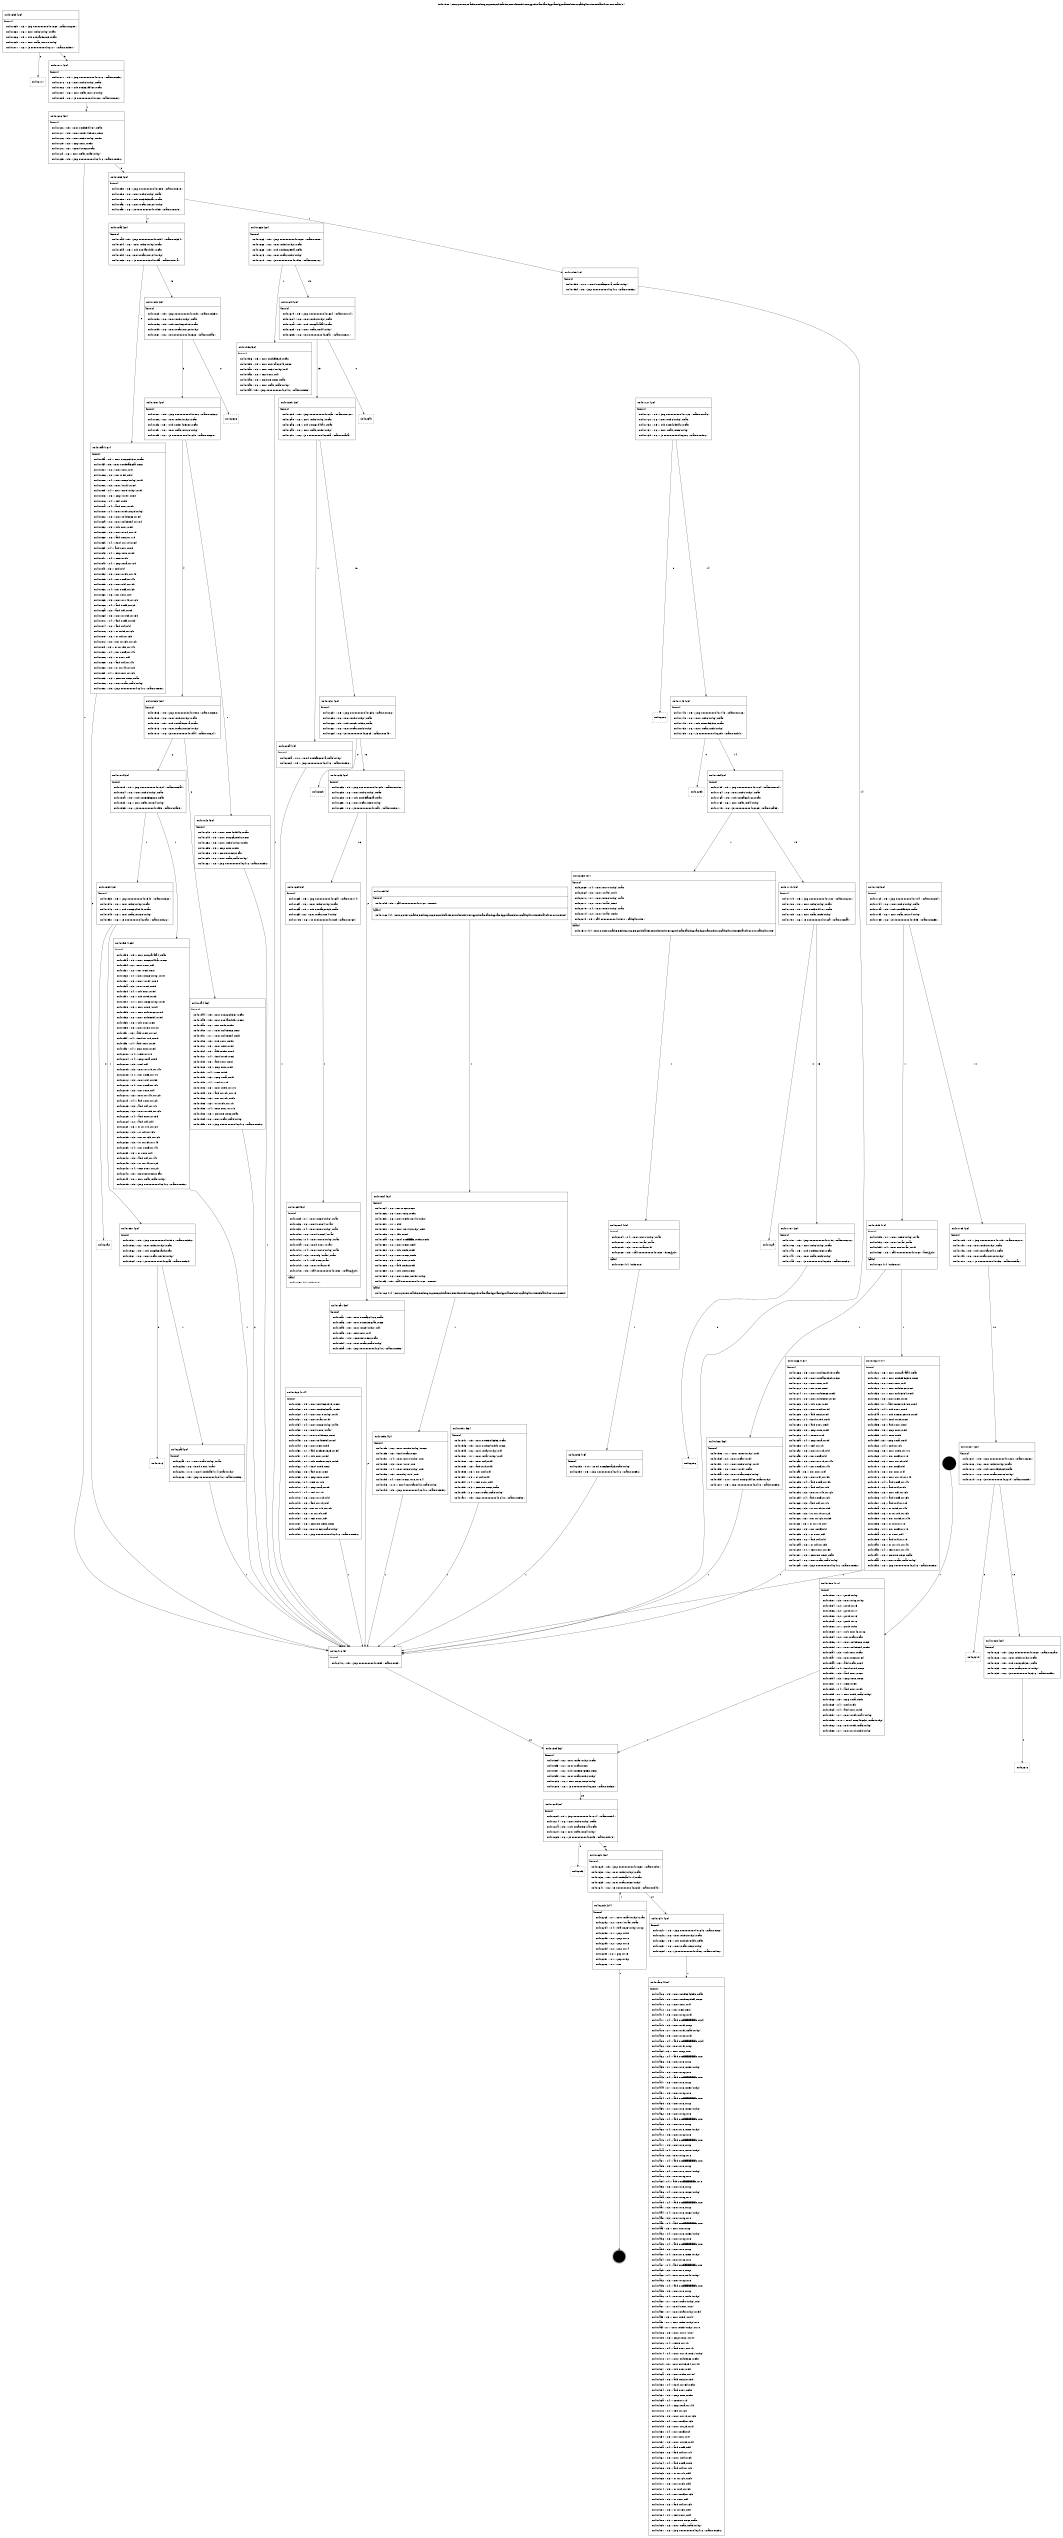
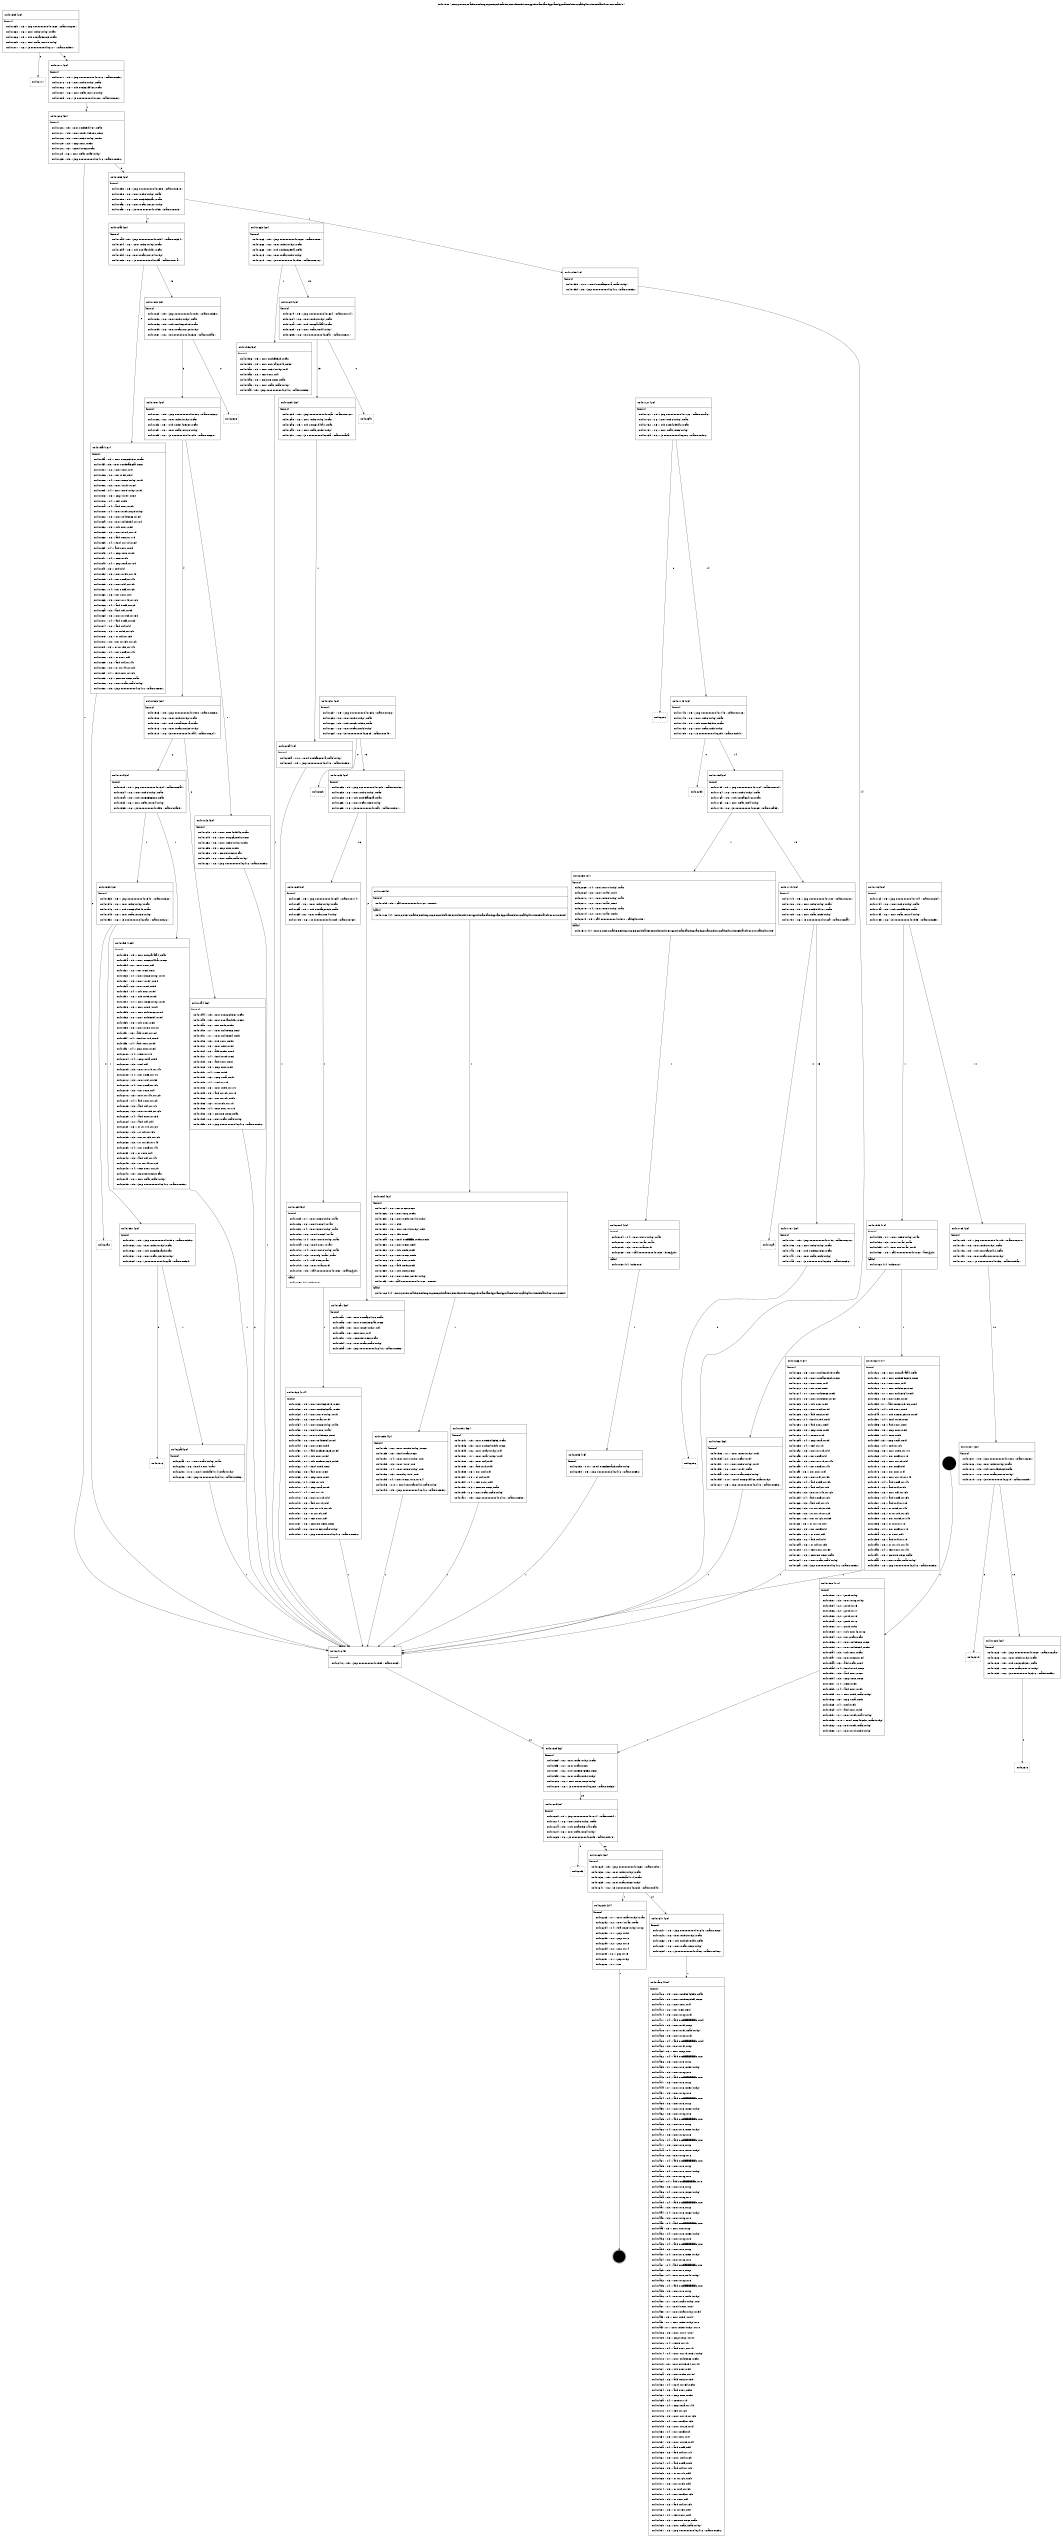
(337, 567) -> none
none -> (323, 1337)
(366, 1499) -> none
(620, 1898) -> (623, 1896)
